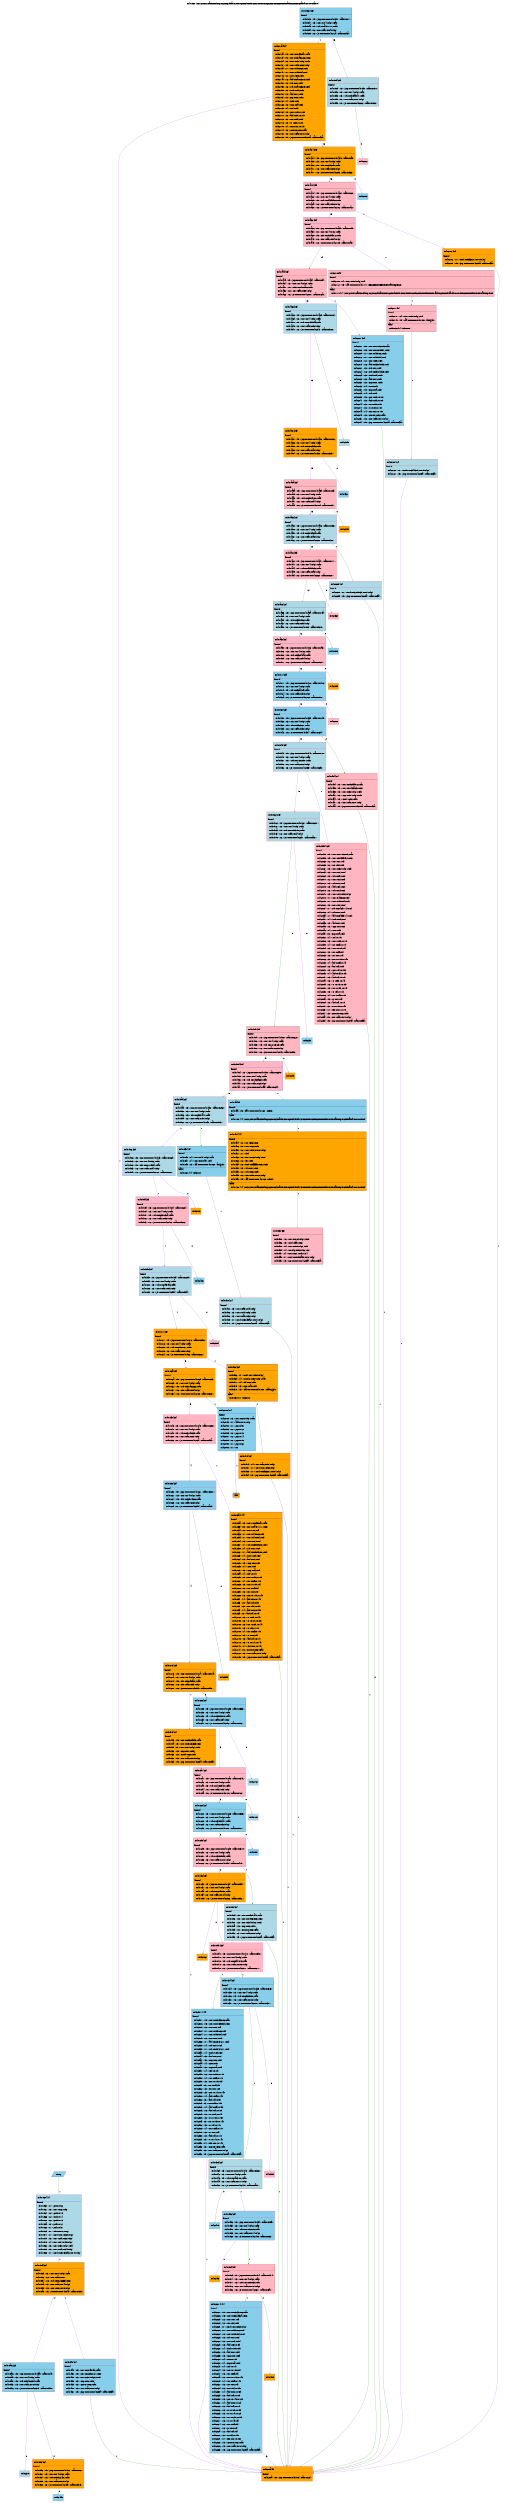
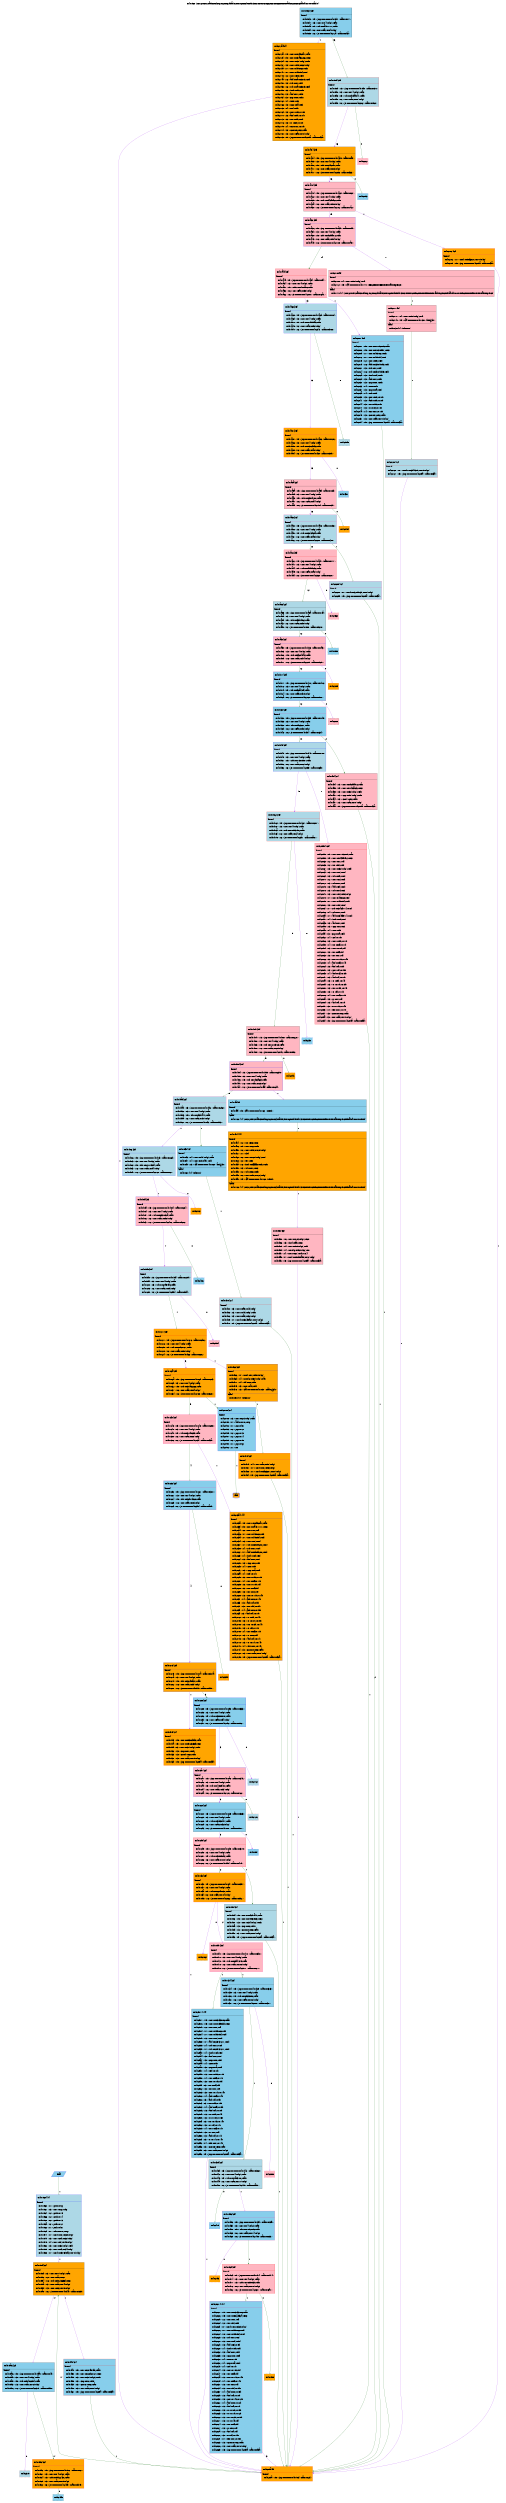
(322, 143) -> (341, 126)
(300, 757) -> (300, 757)
(59, 2174) -> (59, 2174)
none -> (82, 2458)
